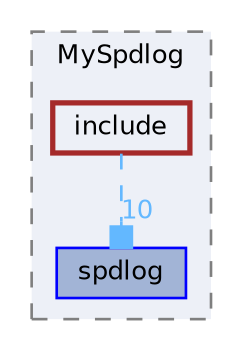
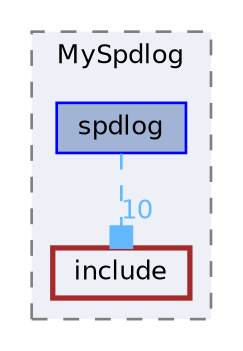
(121, 187) -> (121, 187)
